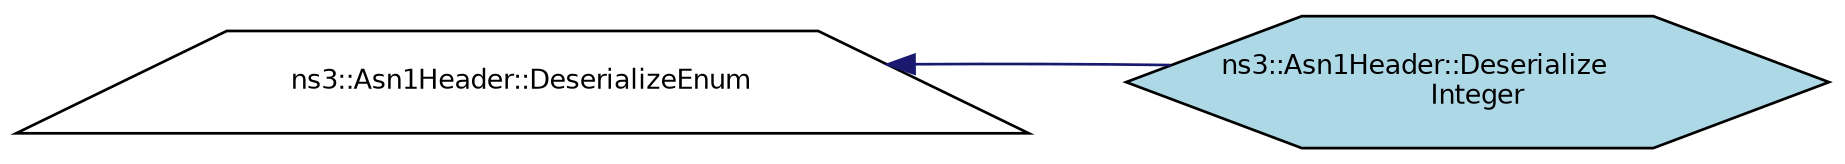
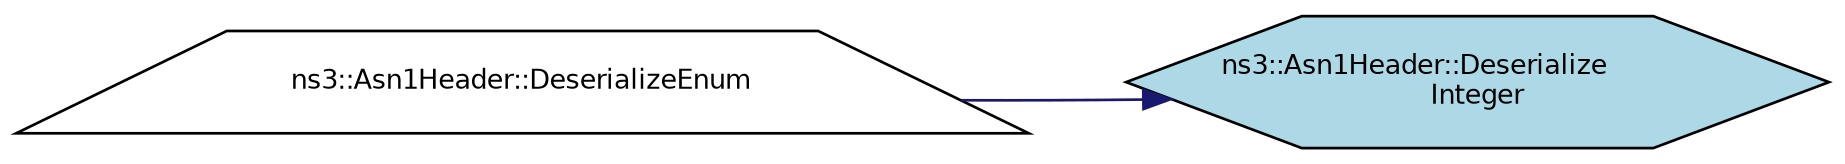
(1043, 64) -> (1052, 100)
